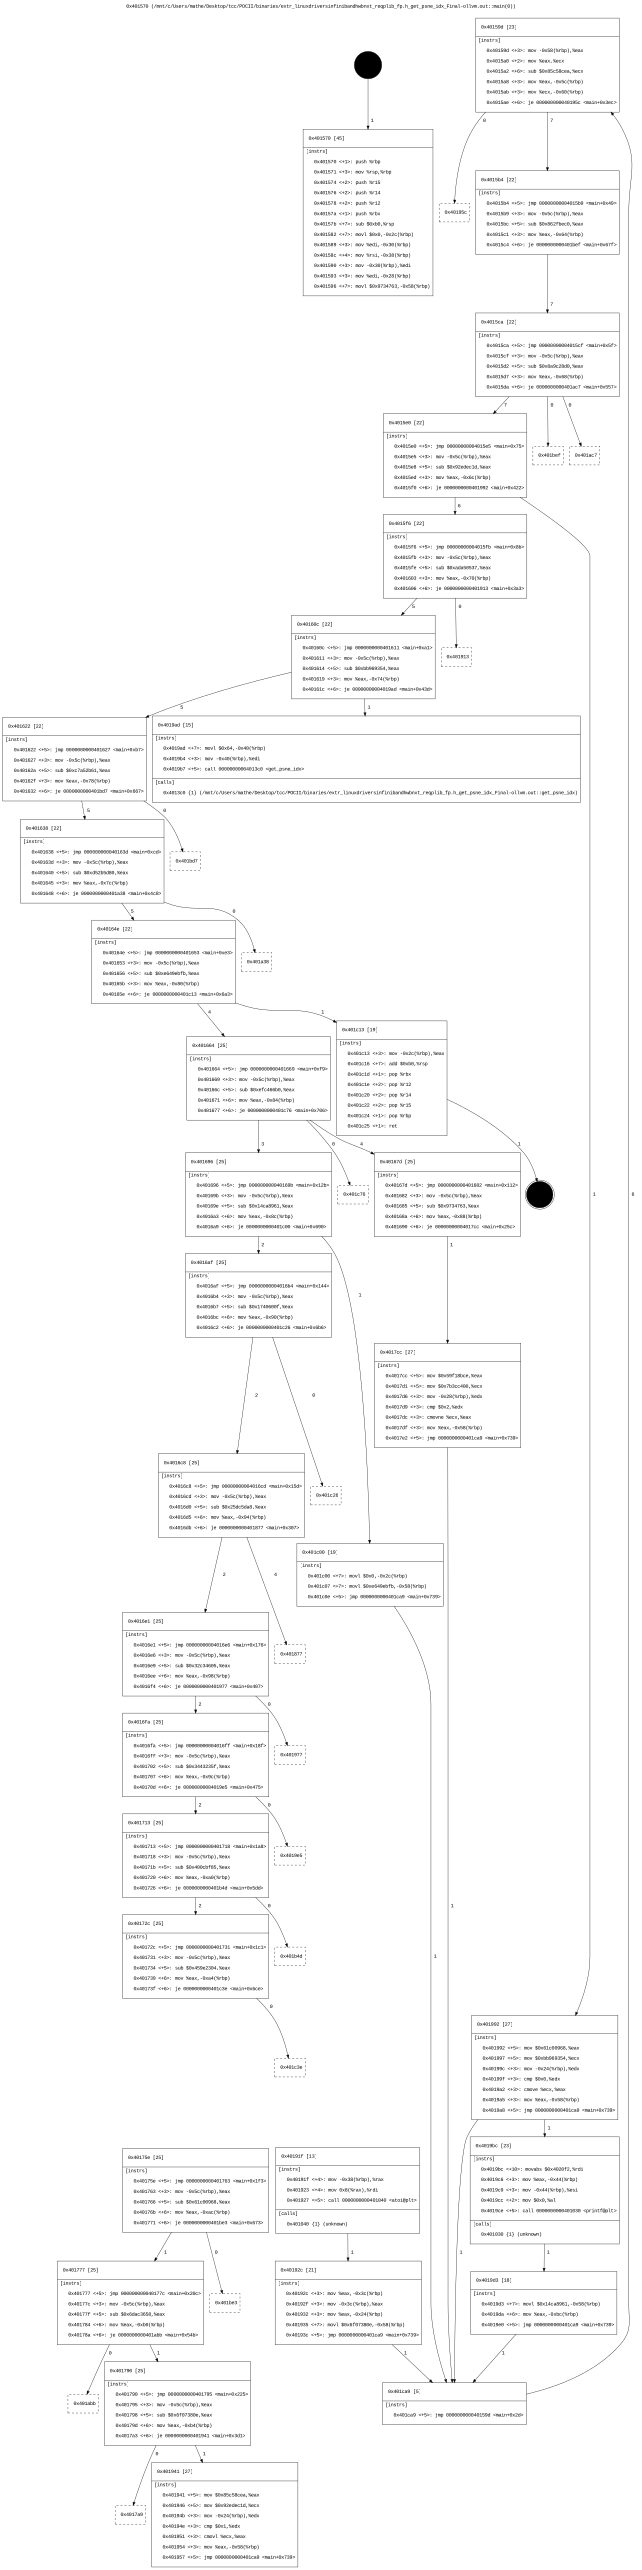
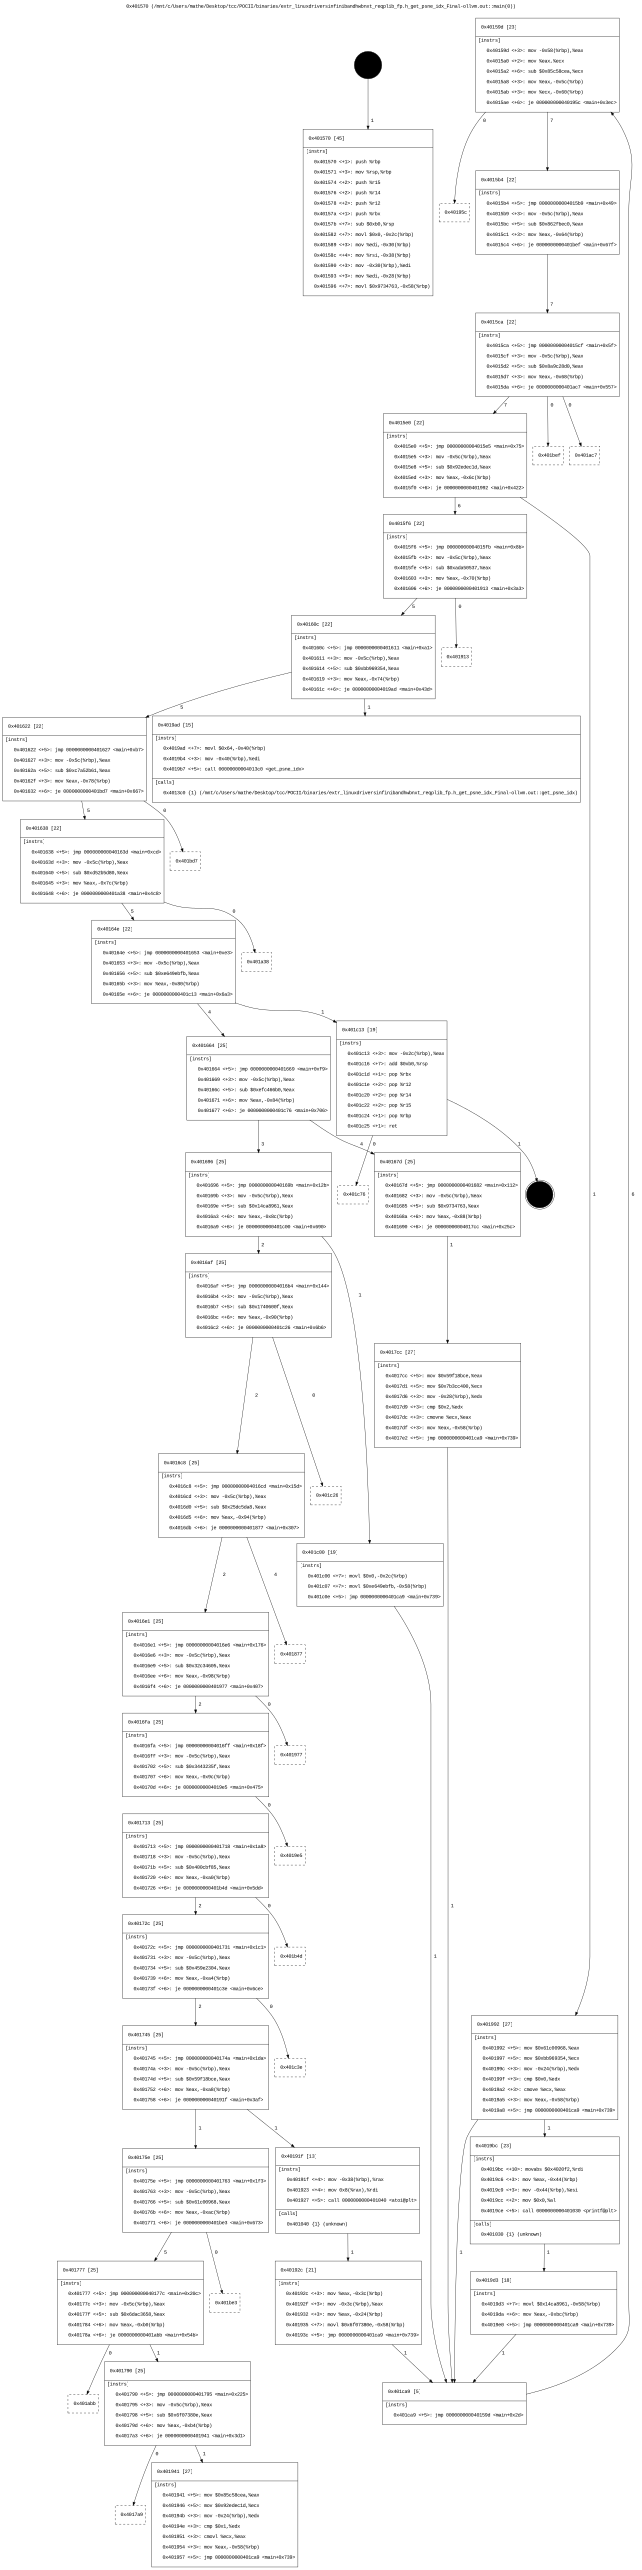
(332, 1149) -> (365, 1159)
(196, 1804) -> none
none -> (196, 2068)
(164, 2253) -> (164, 2253)
